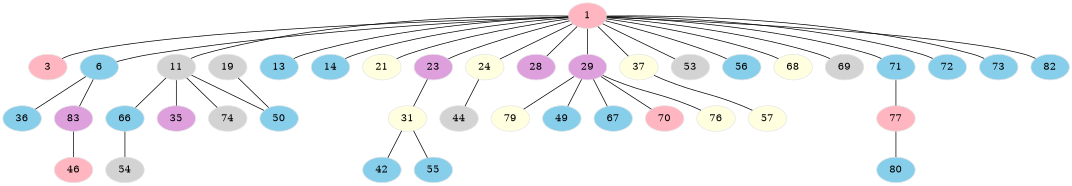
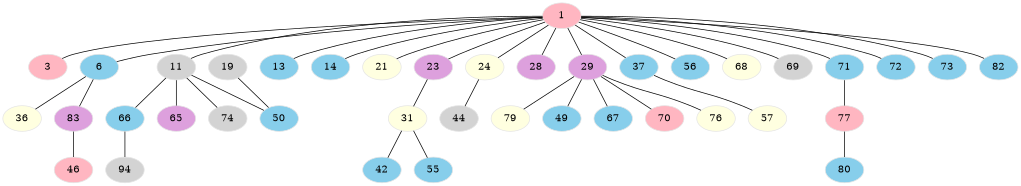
(639, 67) -> (639, 67)
(690, 67) -> none
(22, 119) -> (22, 119)
(176, 119) -> (176, 119)
(125, 170) -> (125, 170)
